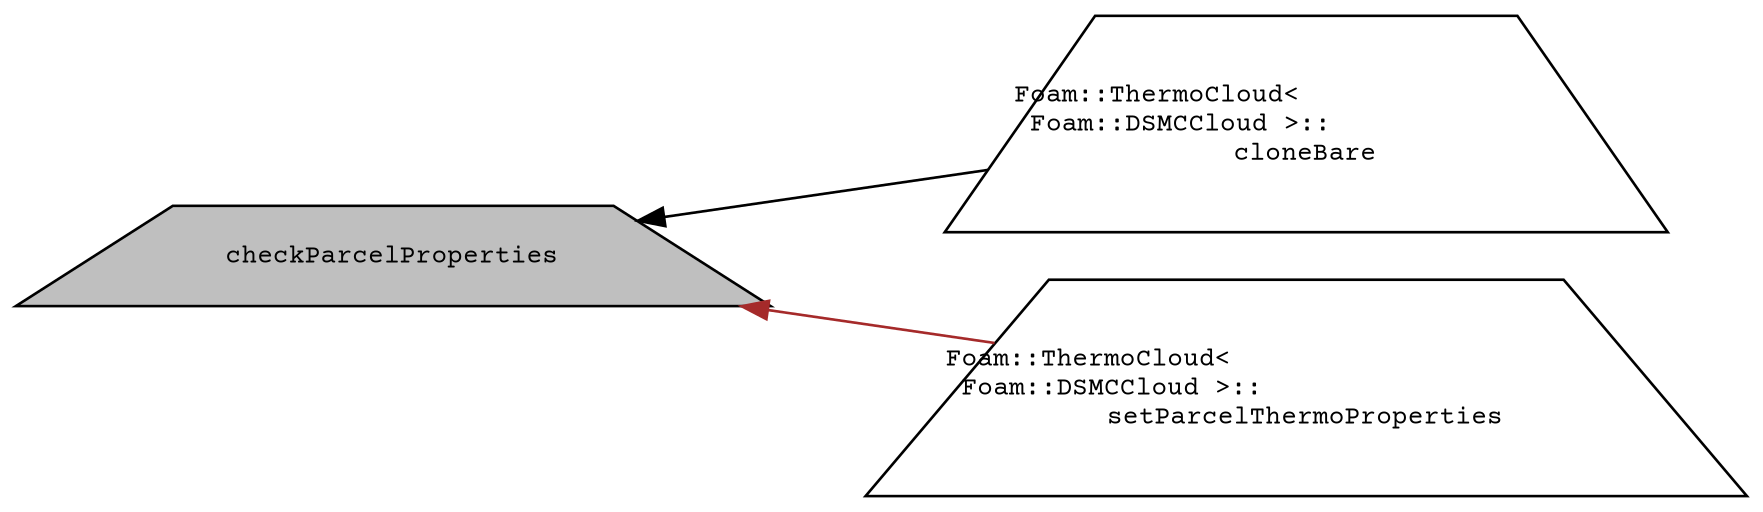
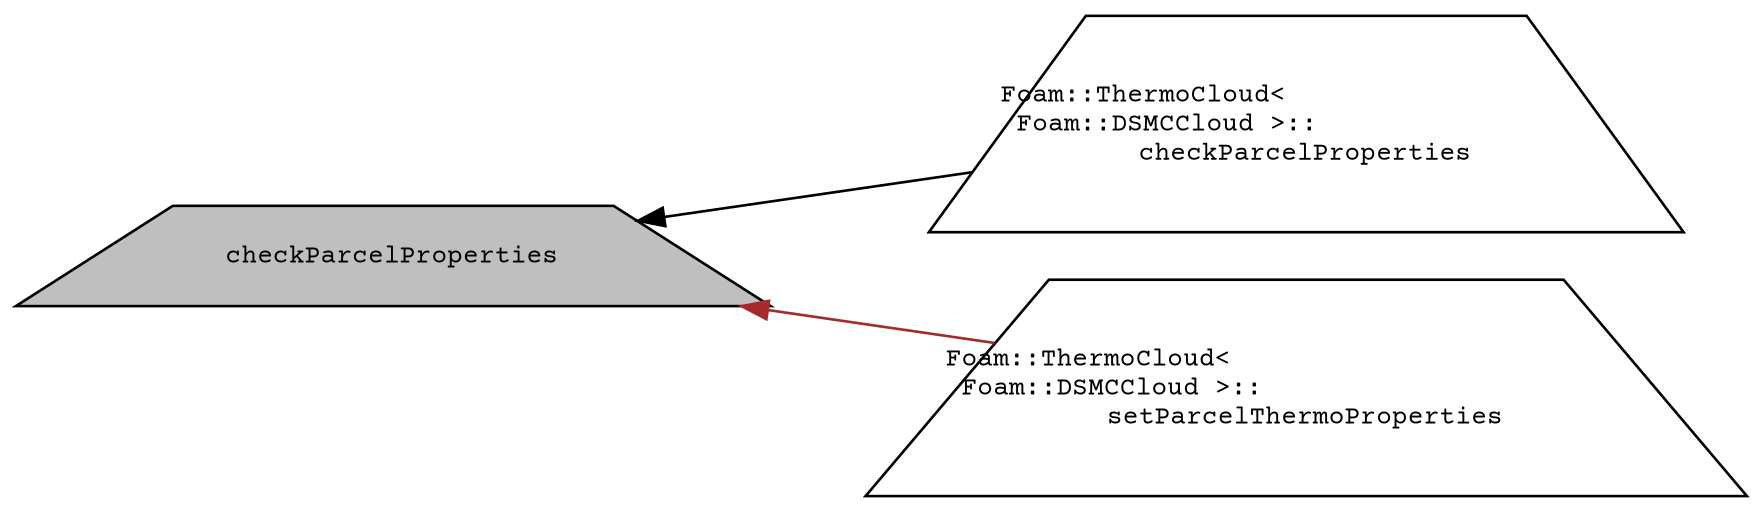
(1306, 124) -> (1306, 124)
